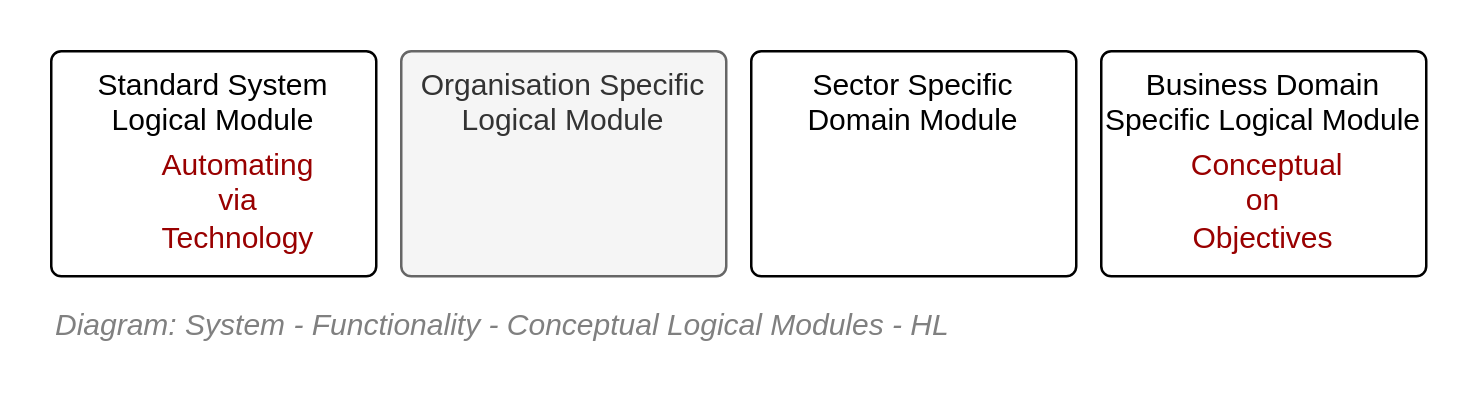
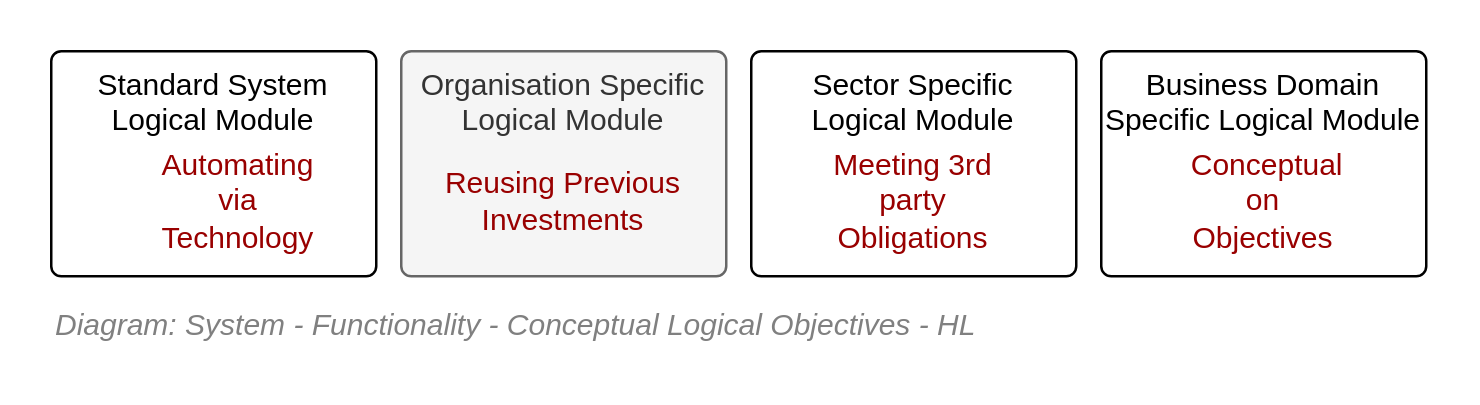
(914, 105) -> (914, 105)
none -> (564, 201)
none -> (914, 201)
(532, 326) -> (557, 326)
